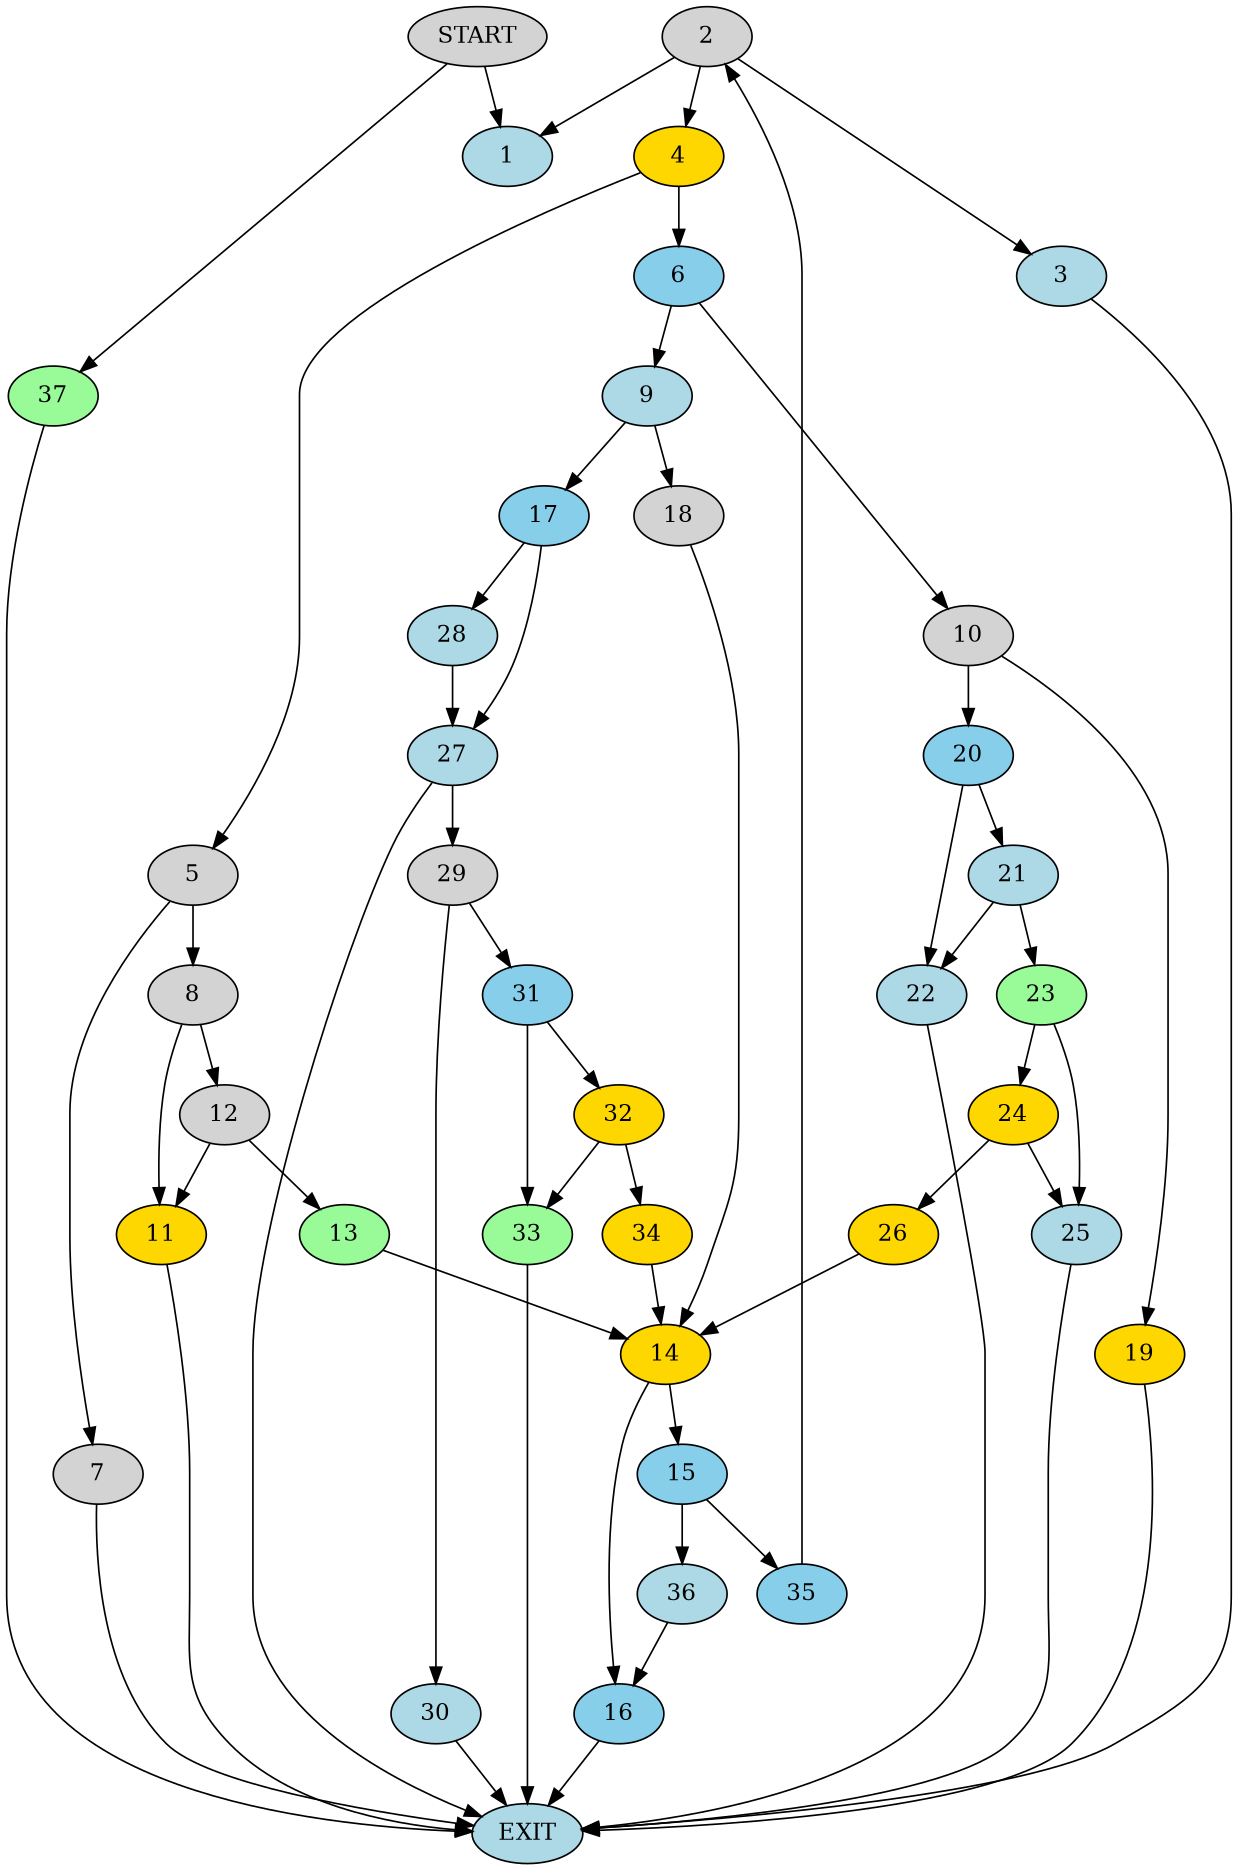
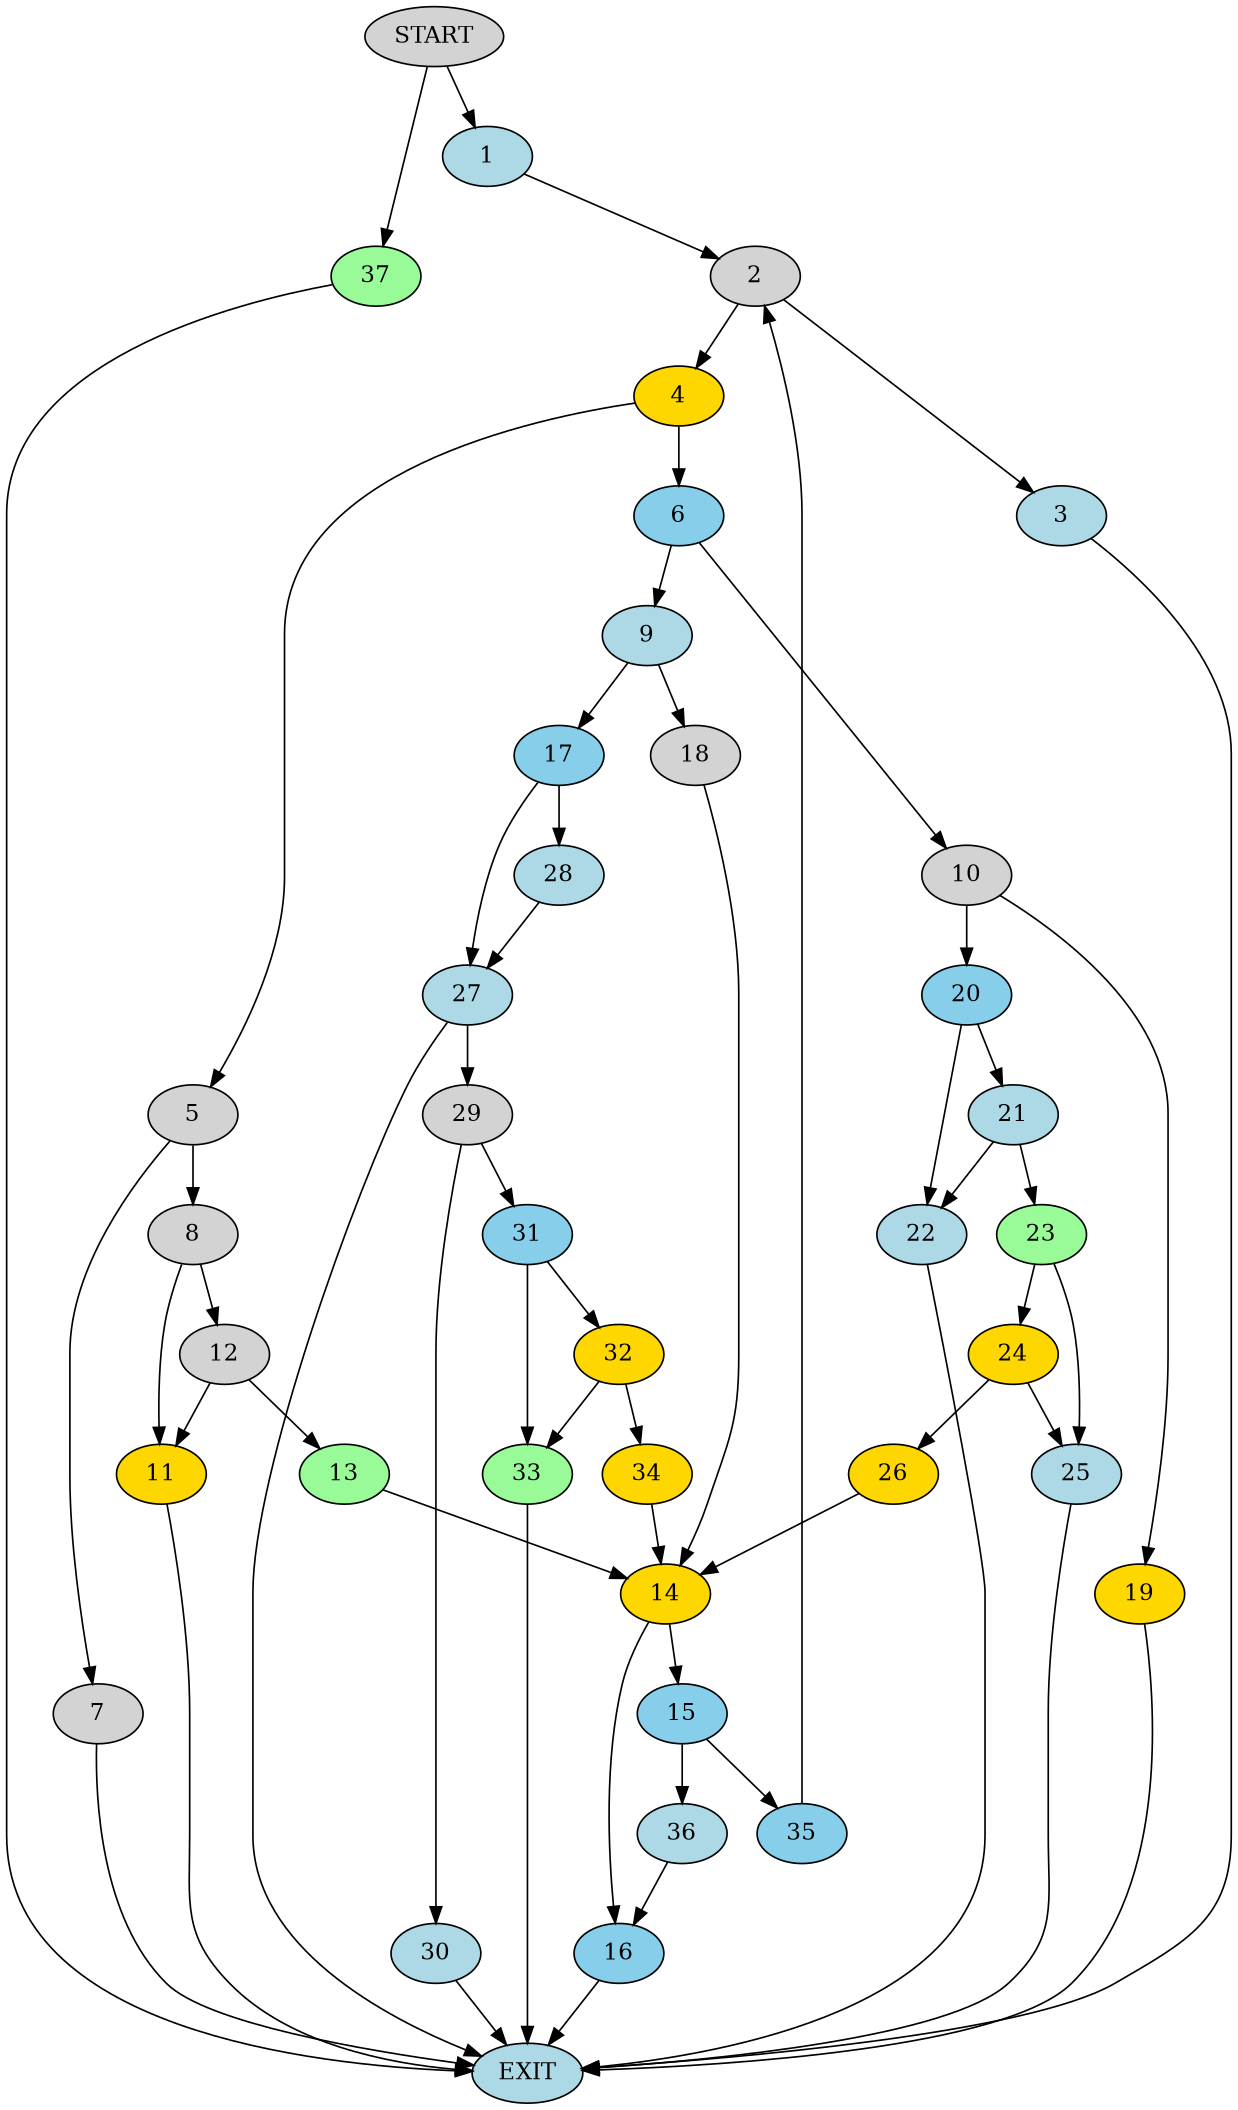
(615, 92) -> (614, 213)
